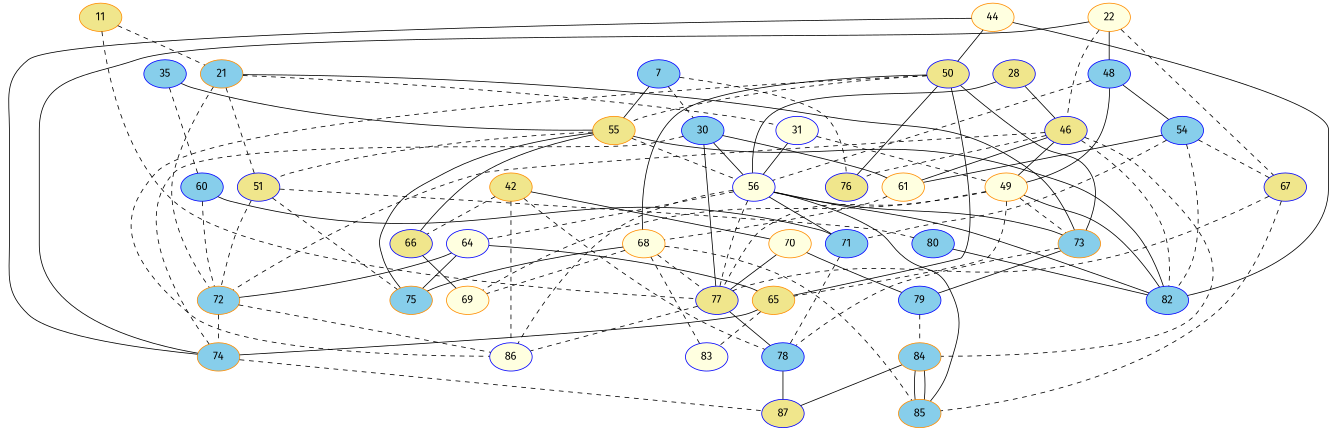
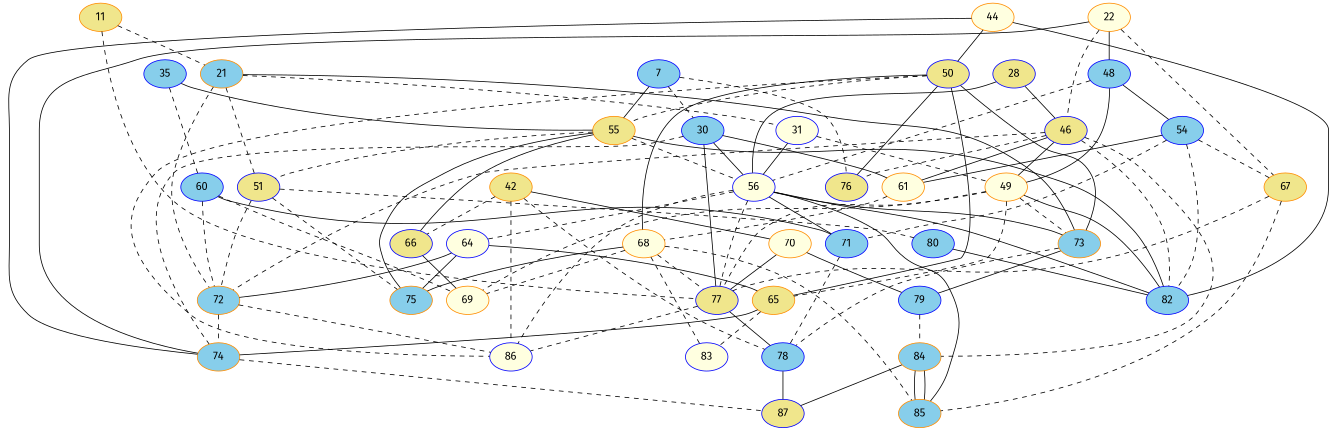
(1285, 187) -> (1285, 187)
none -> (352, 250)
